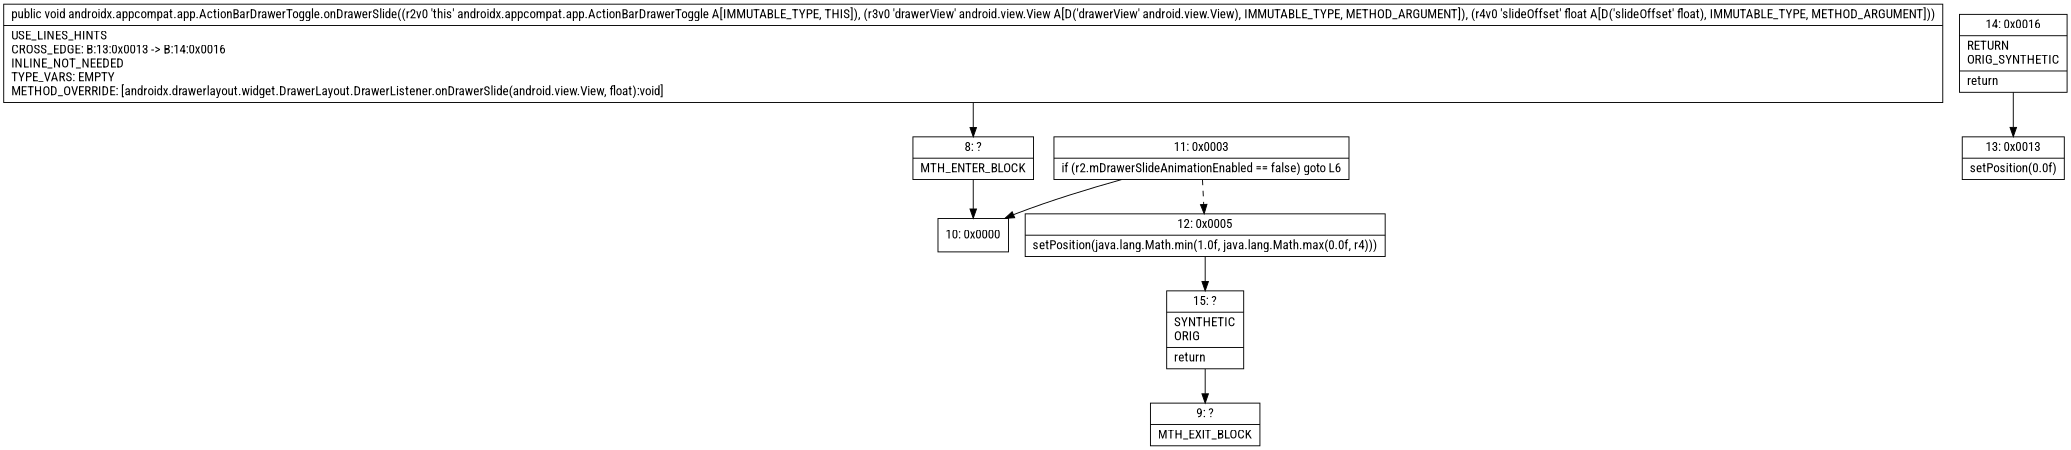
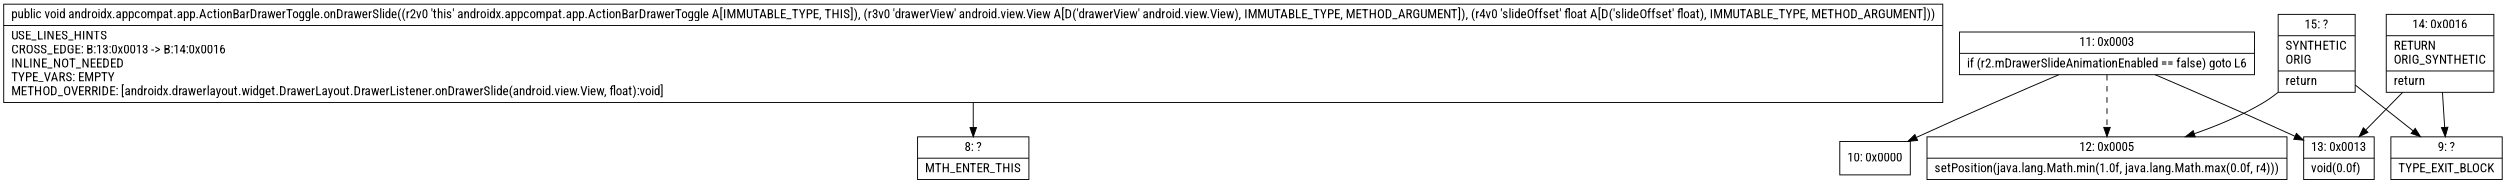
none -> (2225, 105)
none -> (2444, 110)
(973, 168) -> (973, 168)
(2013, 168) -> (2336, 168)
(973, 194) -> none
(1205, 269) -> (2236, 117)
(1205, 435) -> (2447, 168)
